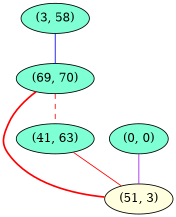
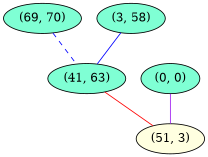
(55, 49) -> (109, 48)
(55, 109) -> (65, 49)
(20, 166) -> none
